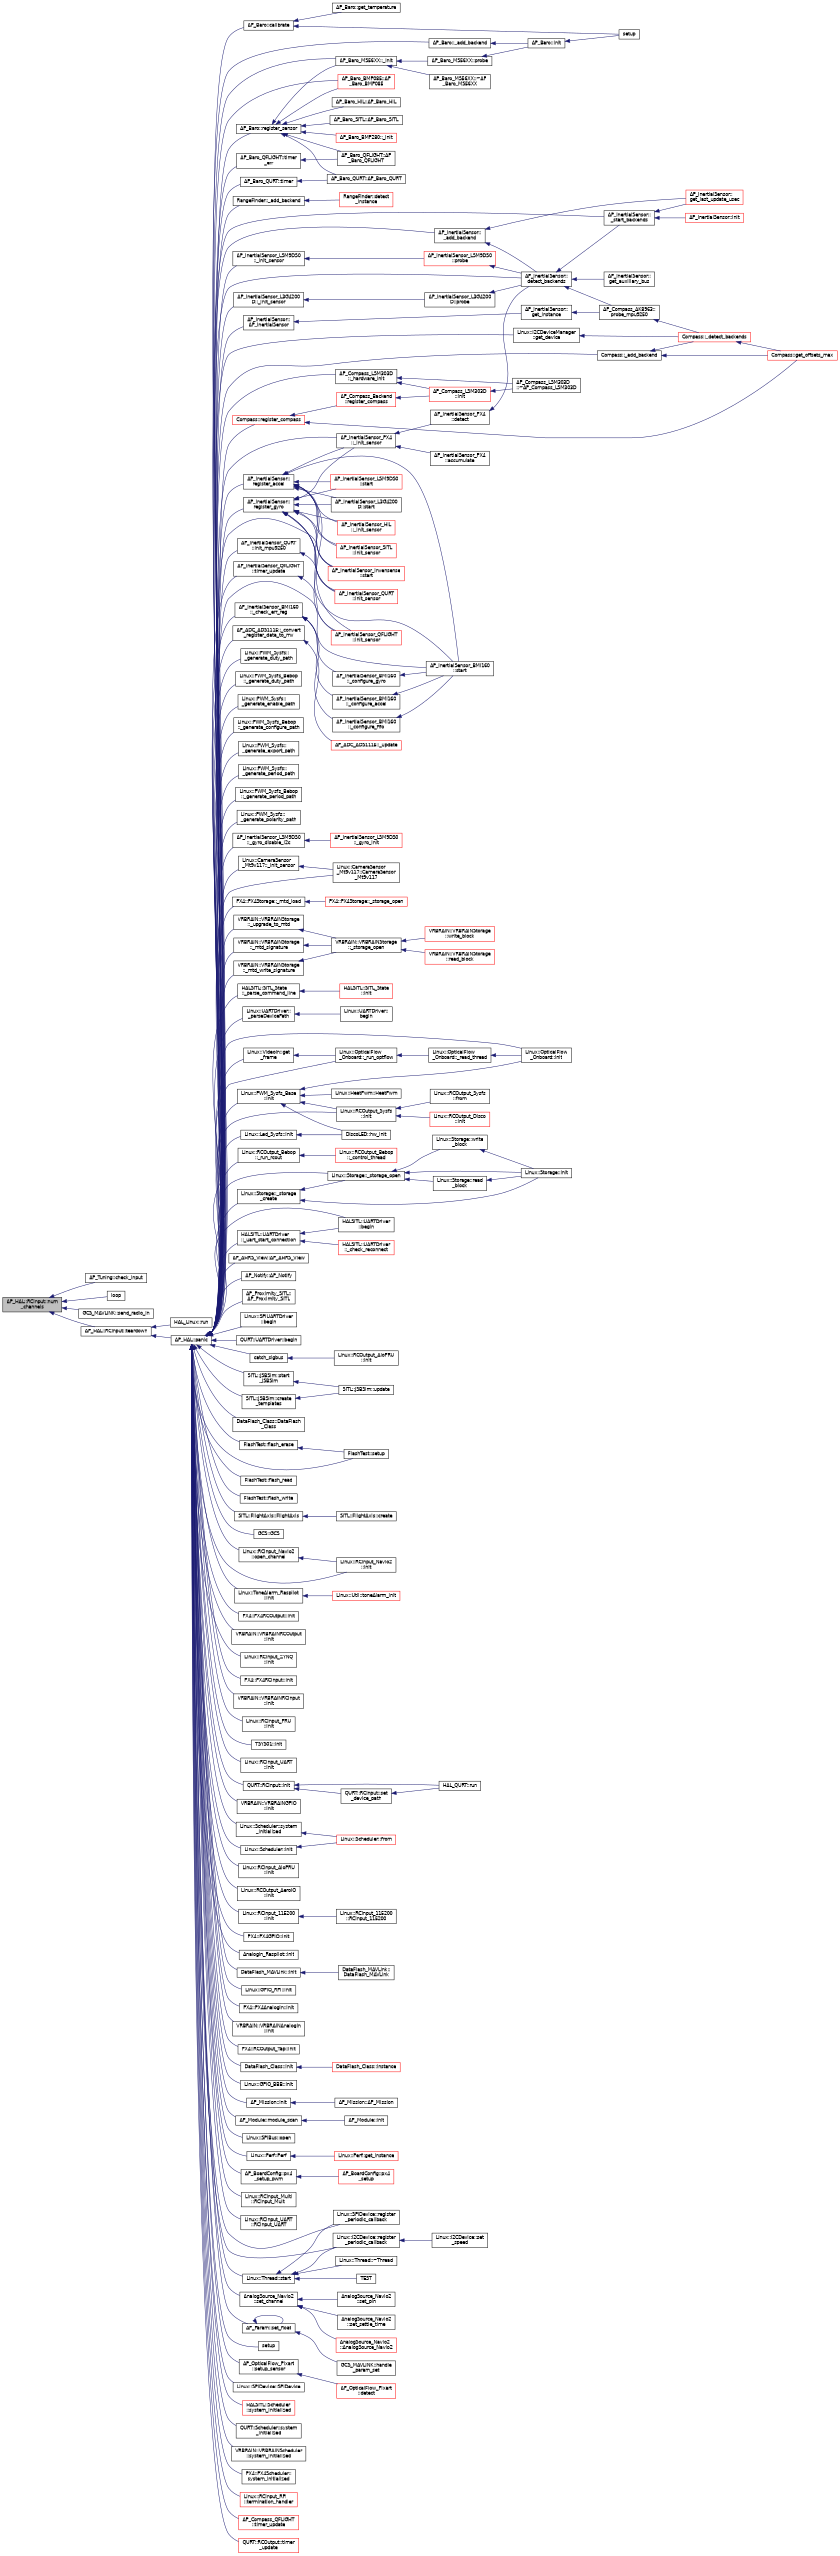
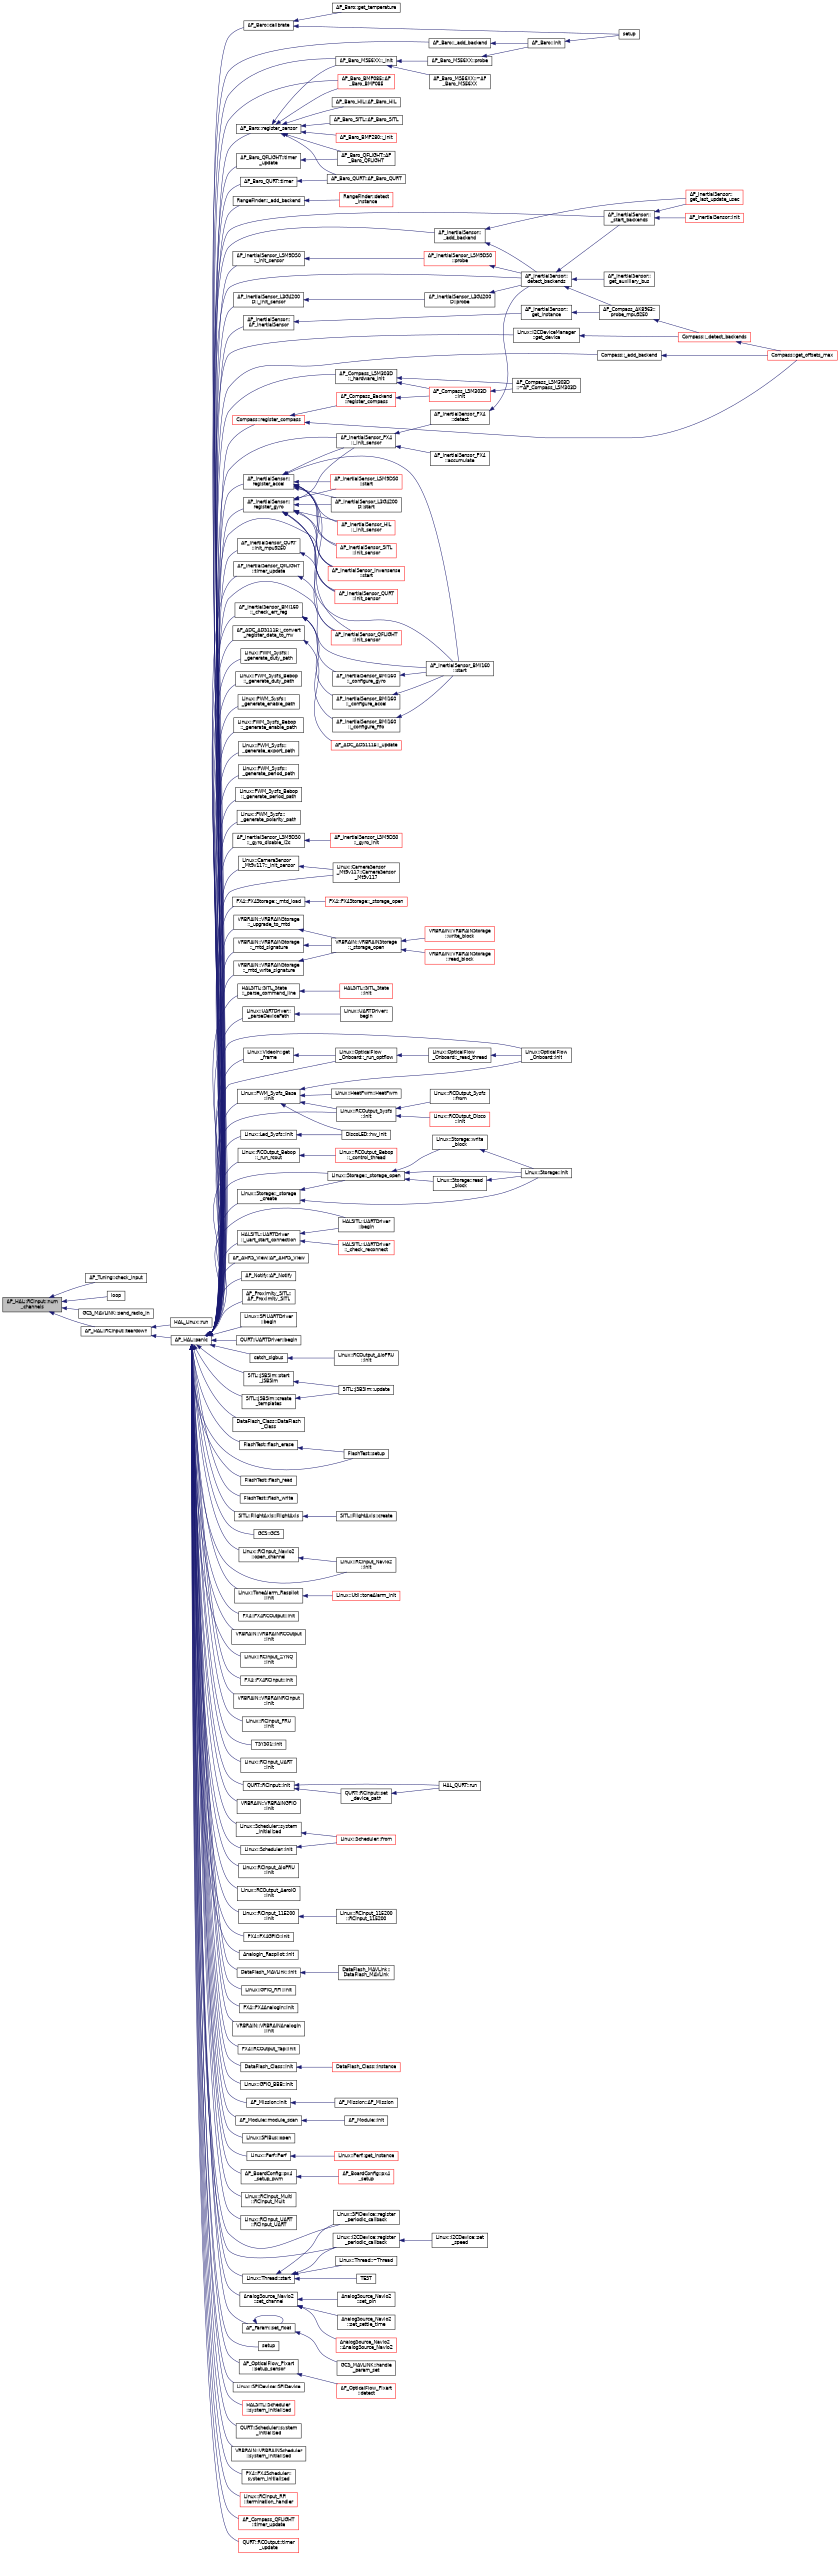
(269, 161) -> (269, 161)
(674, 346) -> none
(269, 725) -> (269, 725)
